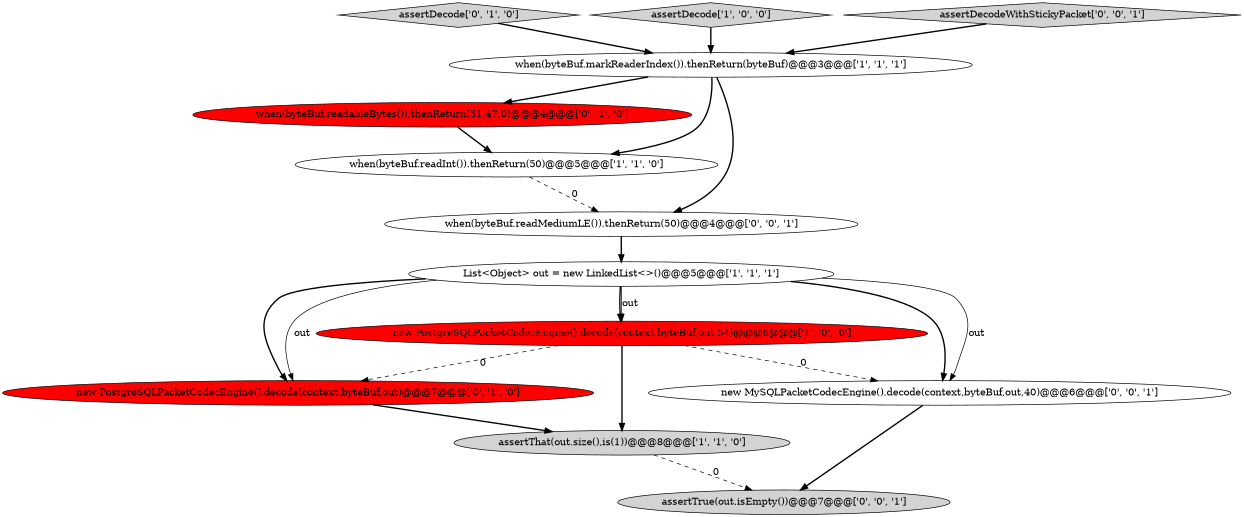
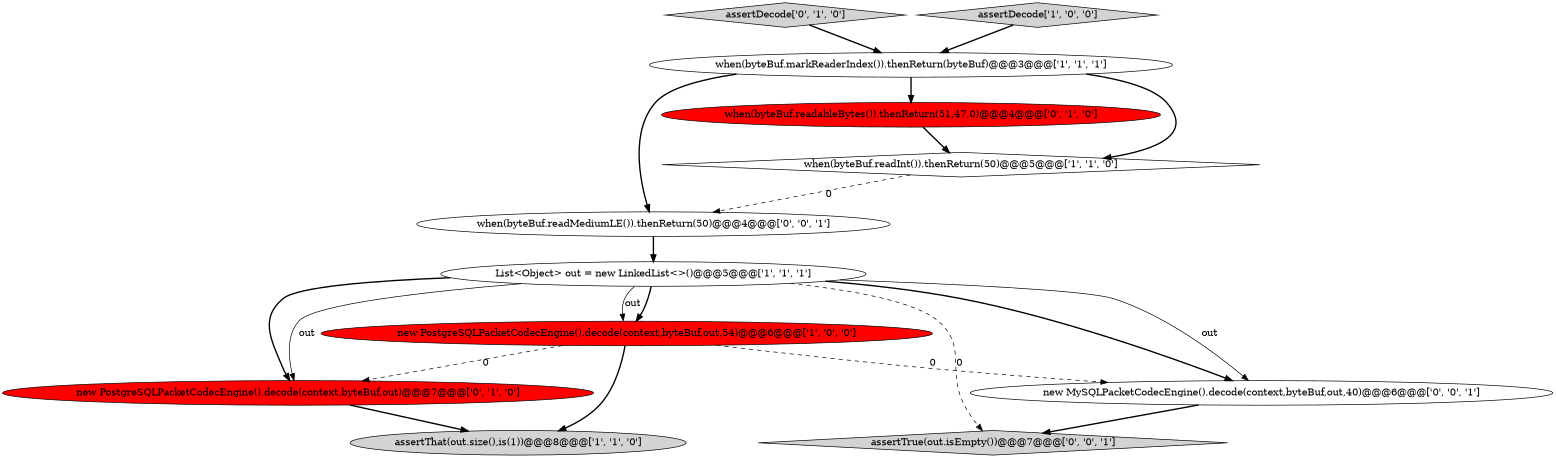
(1042, 15) -> none
(506, 165) -> (961, 165)
(700, 471) -> (922, 311)
(784, 502) -> (993, 443)
